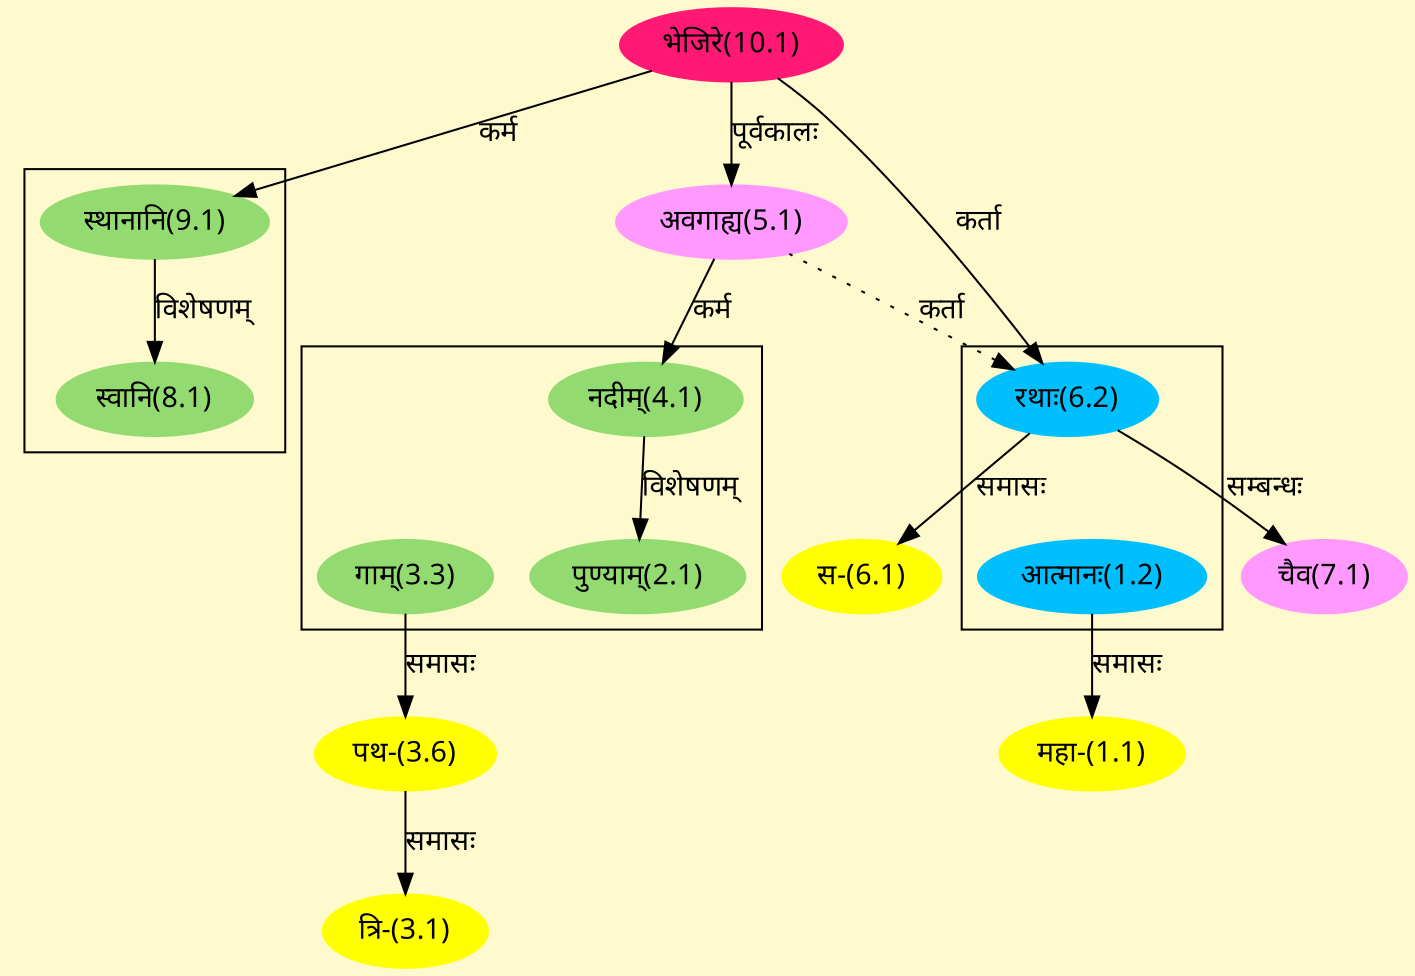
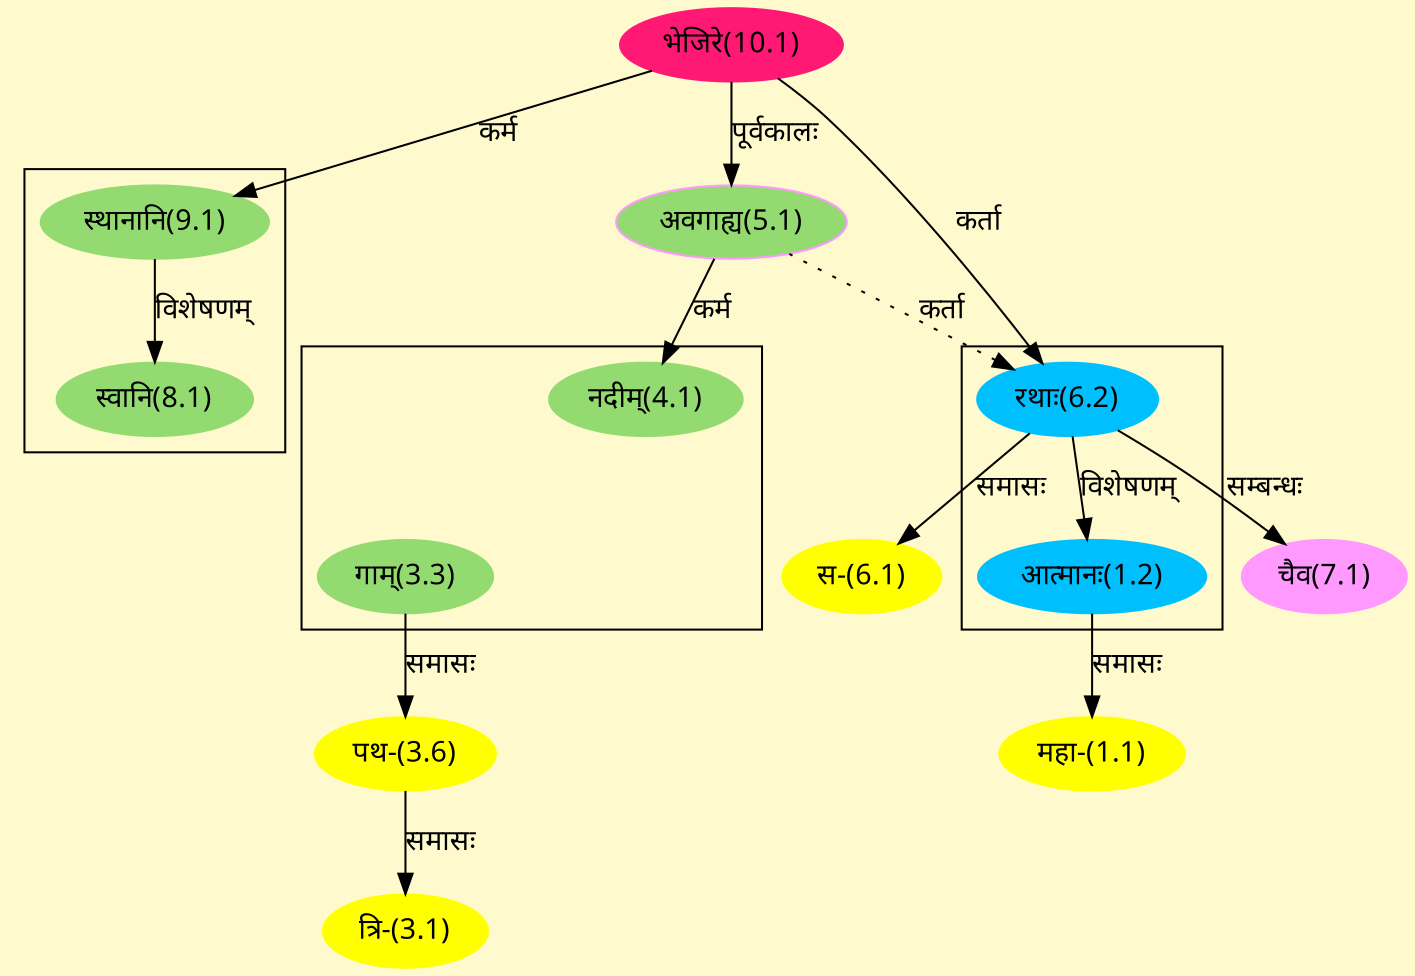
(731, 222) -> (731, 222)
none -> (1078, 478)
(638, 577) -> none
